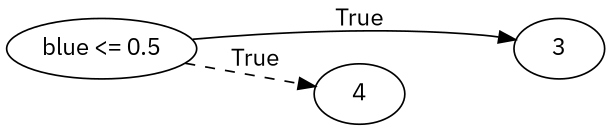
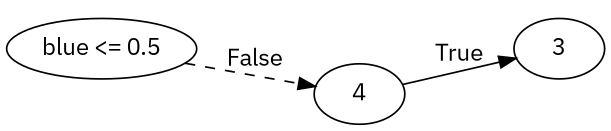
(346, 31) -> (451, 73)
(255, 60) -> (255, 60)
